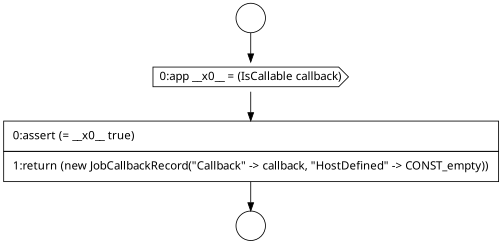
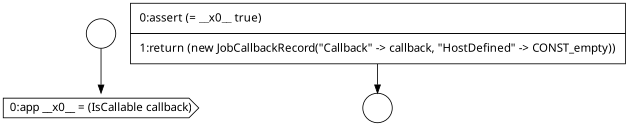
(251, 102) -> none
